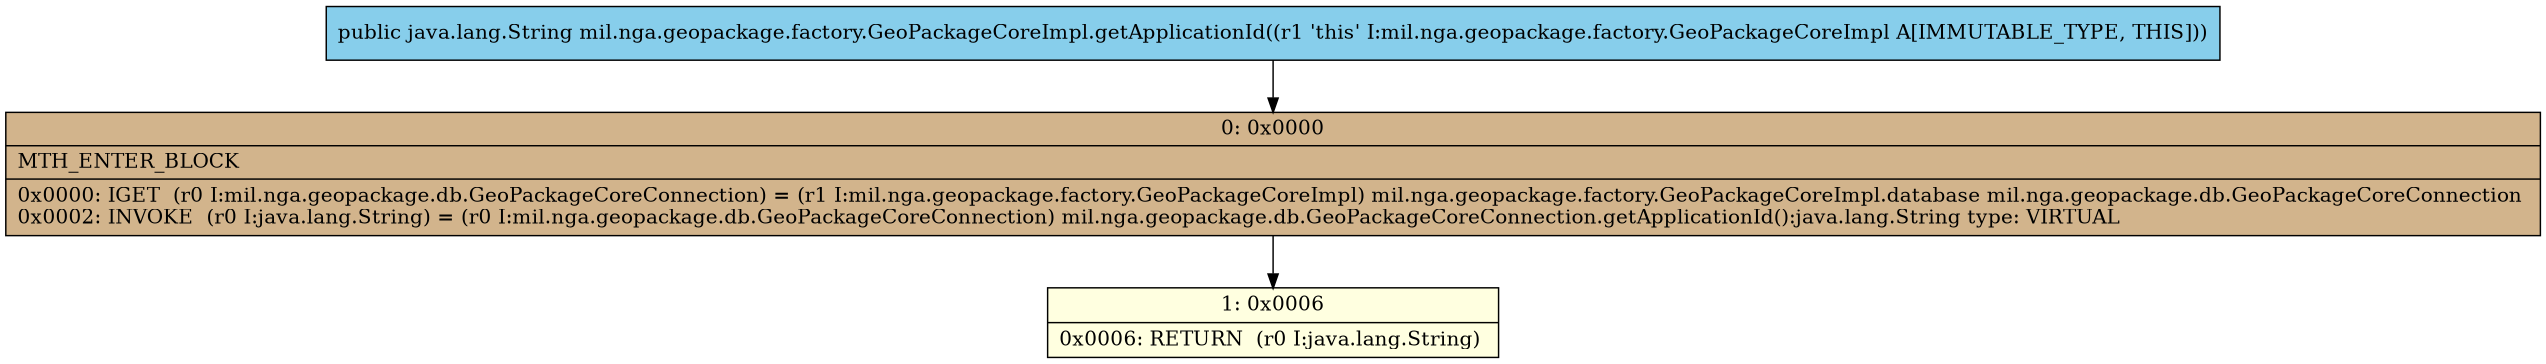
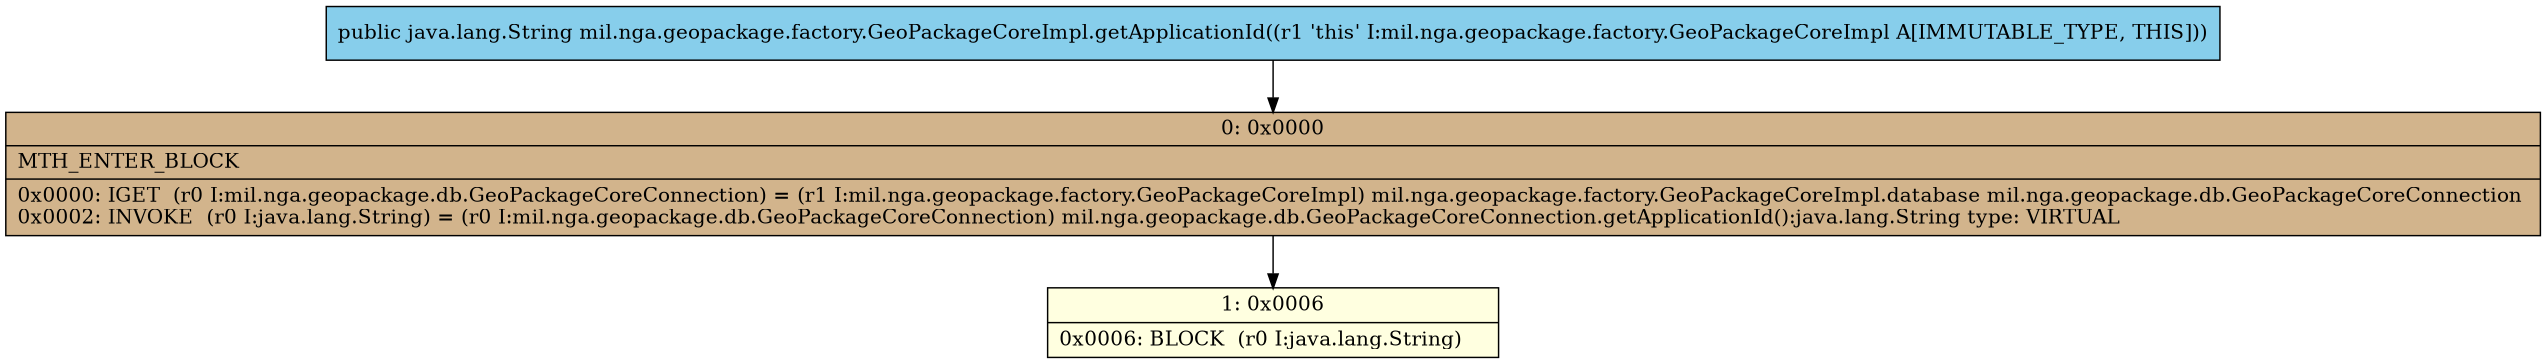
(1273, 339) -> (1264, 339)
